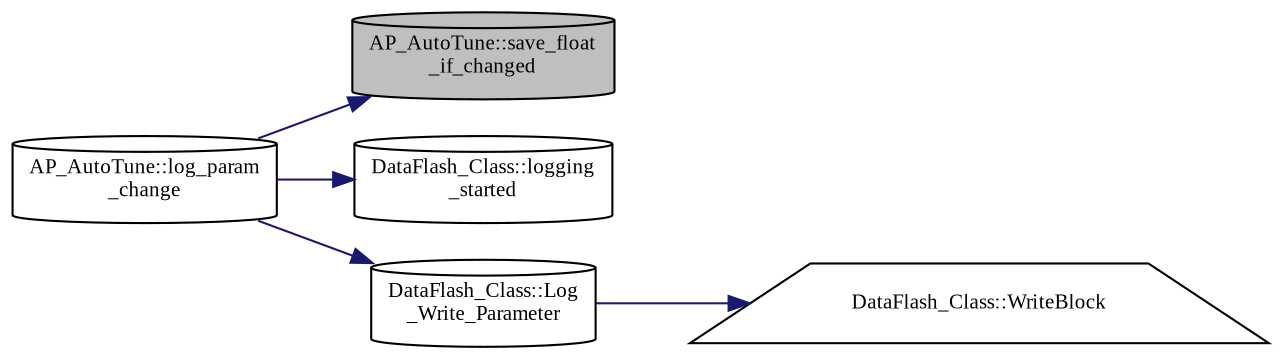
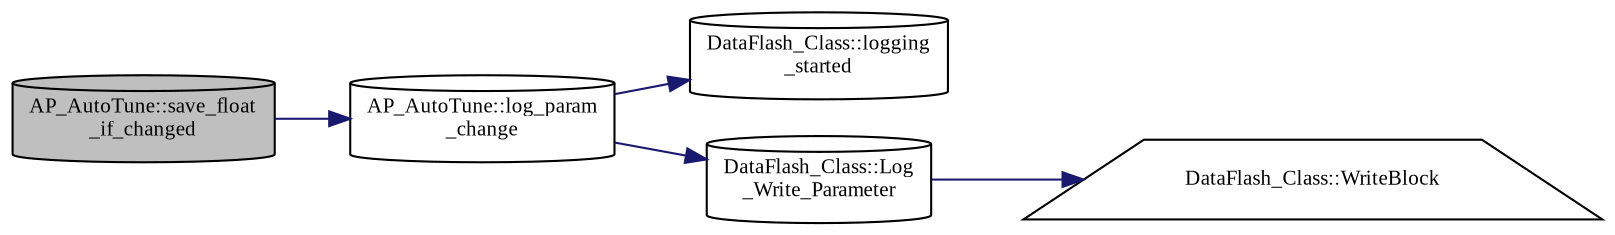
(304, 121) -> (302, 119)
